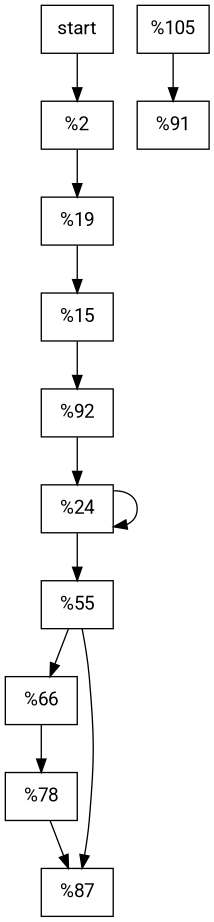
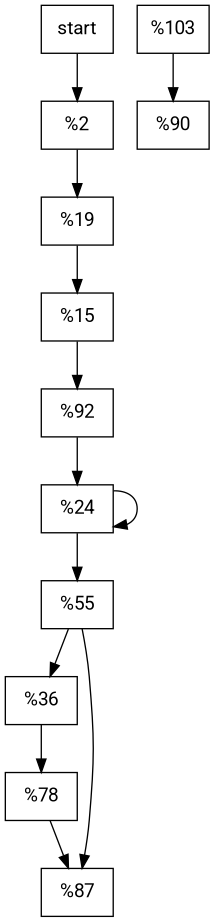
(173, 29) -> (173, 29)
(173, 125) -> (173, 125)
(41, 701) -> (41, 701)
